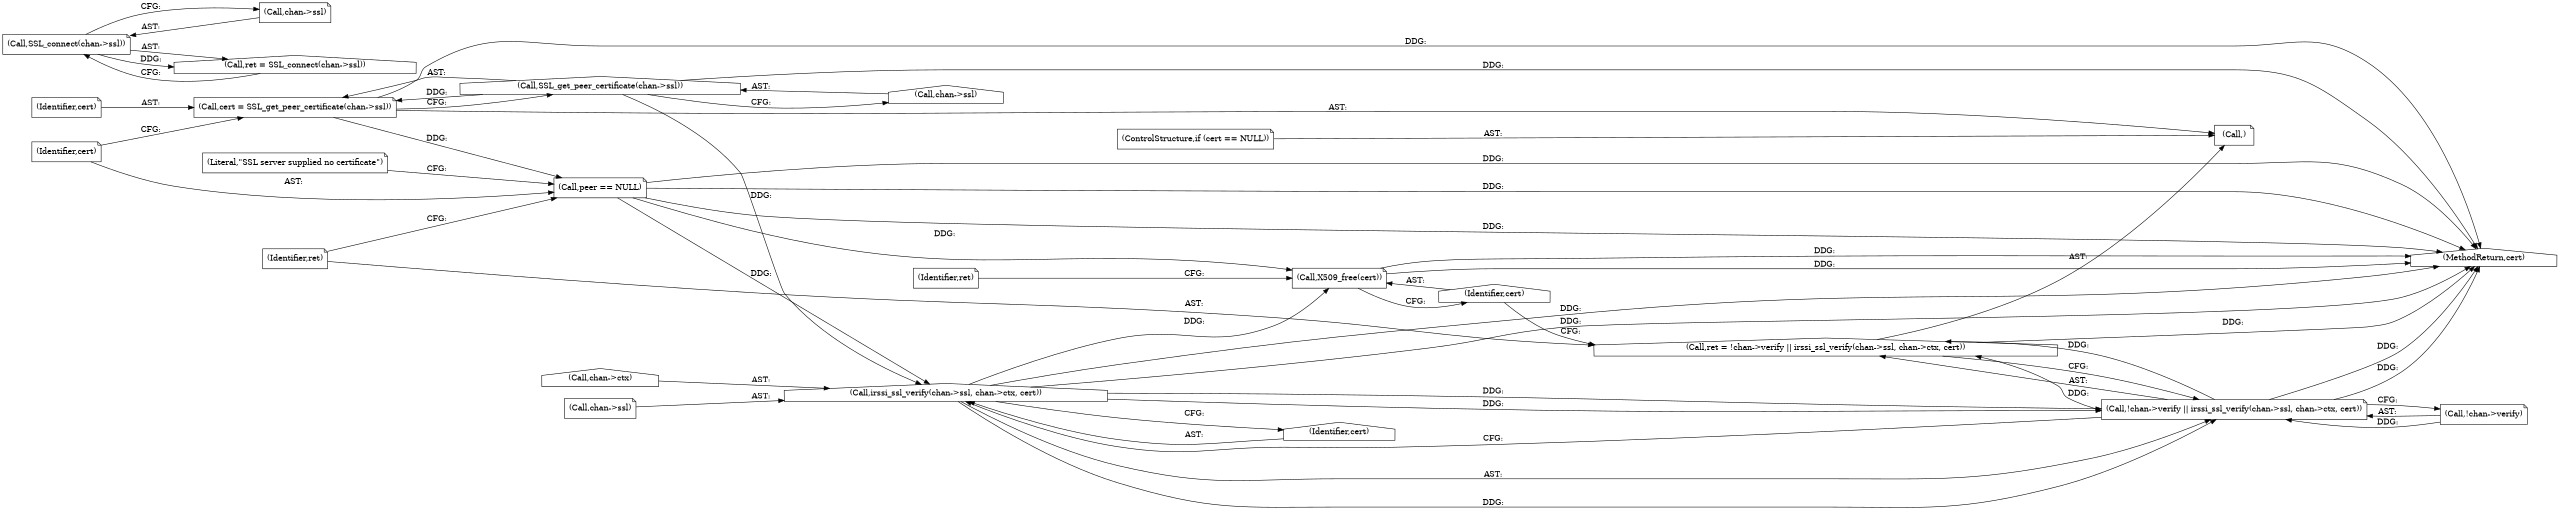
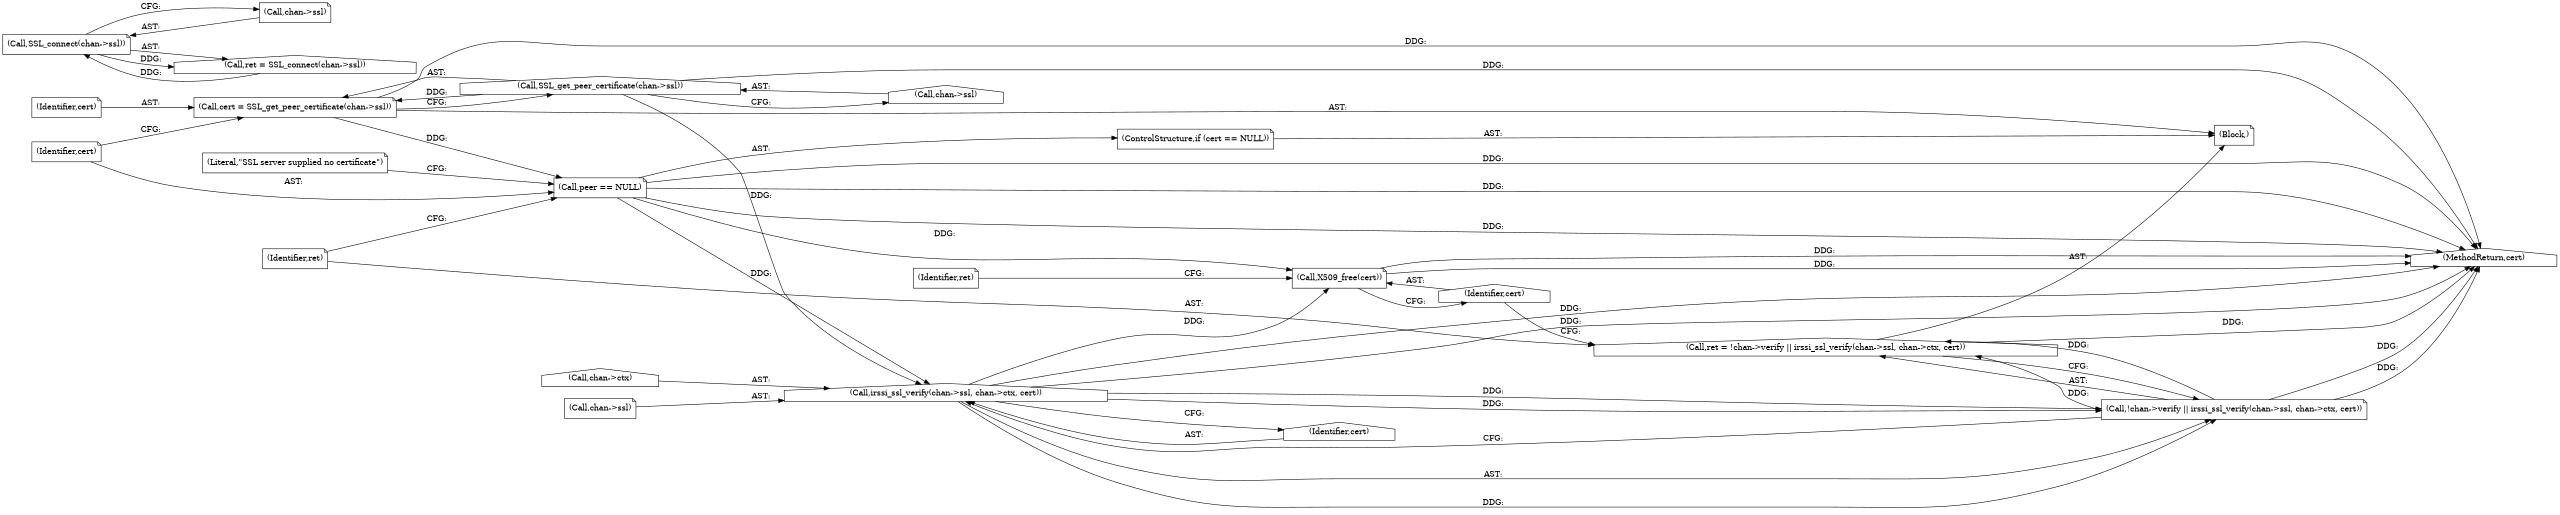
(152, 73) -> (152, 73)
(2234, 135) -> (2234, 135)
none -> (874, 145)
(2484, 415) -> none
